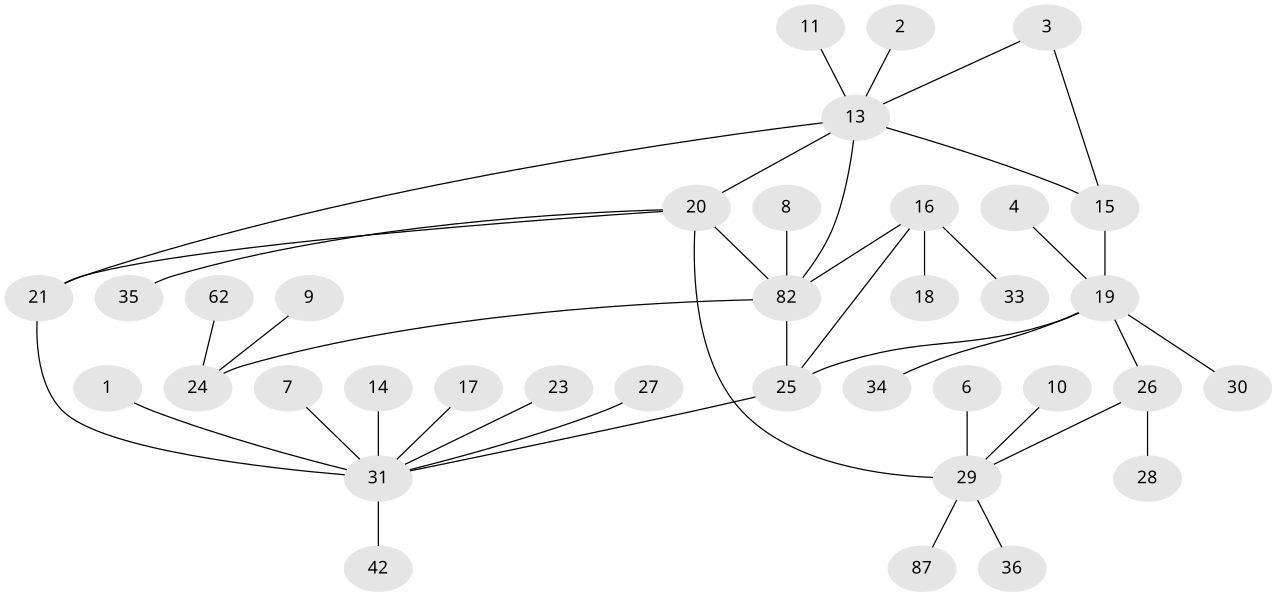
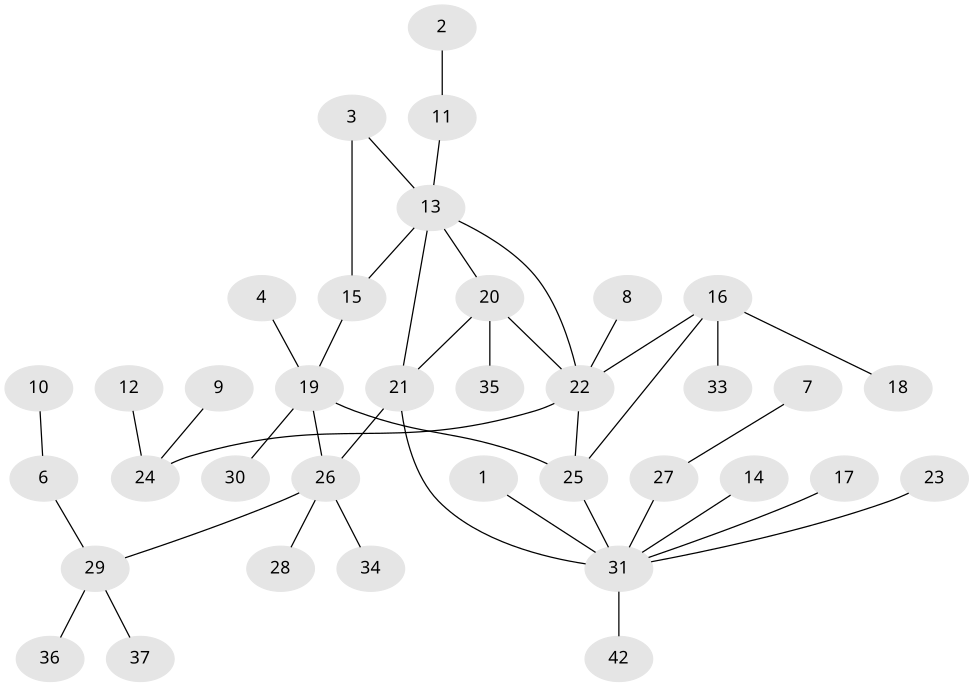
(878, 73) -> (442, 73)
(219, 298) -> (129, 388)
(787, 298) -> (580, 388)
(973, 348) -> (348, 524)
(748, 416) -> none
none -> (370, 425)
(333, 433) -> (736, 433)
(1012, 433) -> (41, 434)
(922, 569) -> (140, 659)
